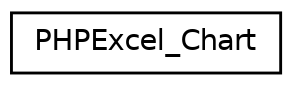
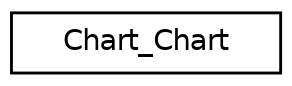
(146, 43) -> (146, 43)
